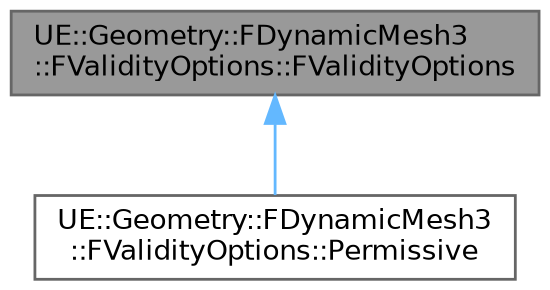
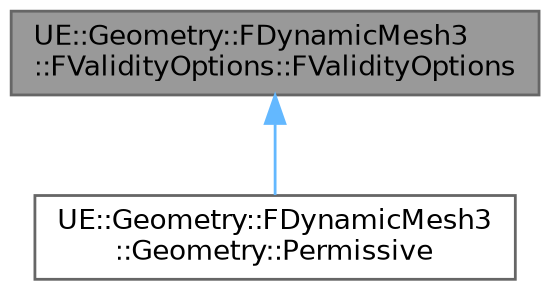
(275, 237) -> (275, 237)
